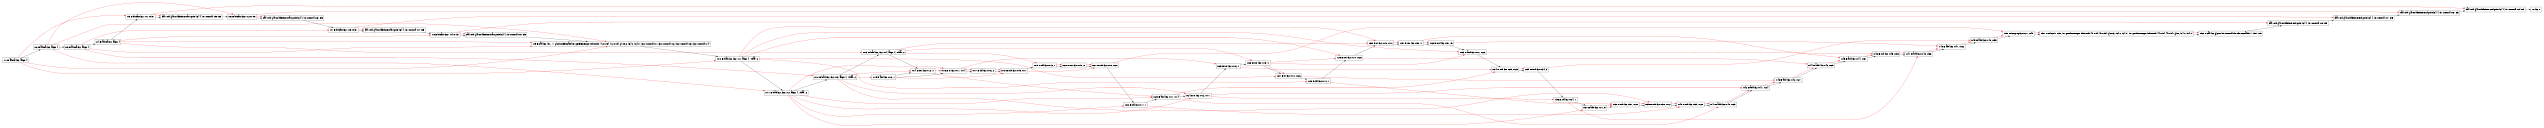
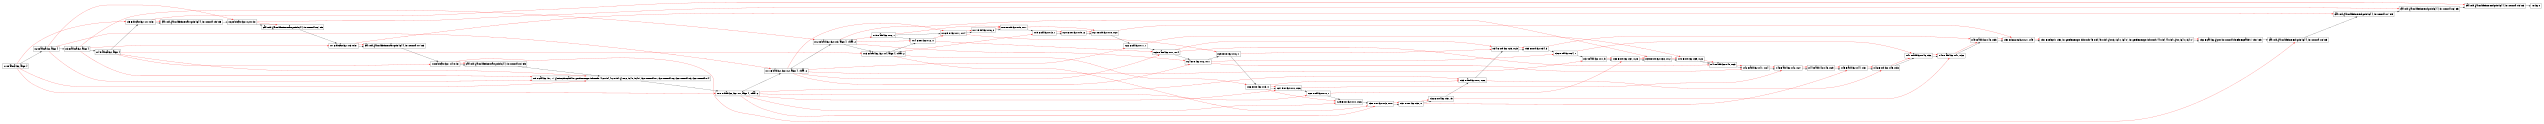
(1584, 59) -> none
